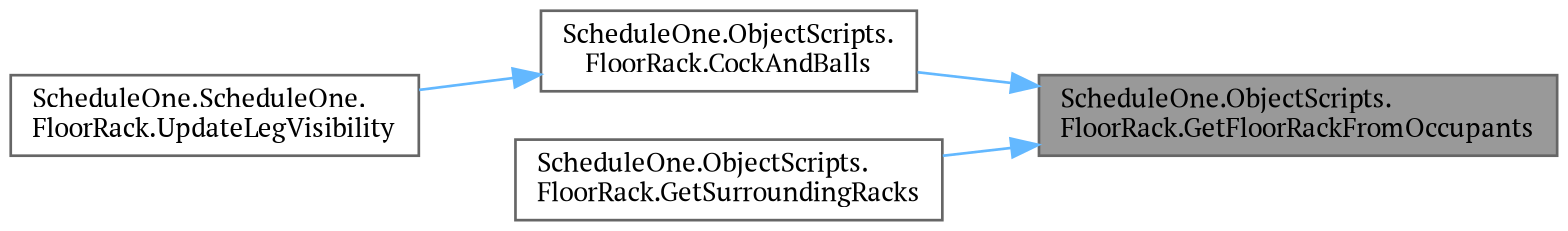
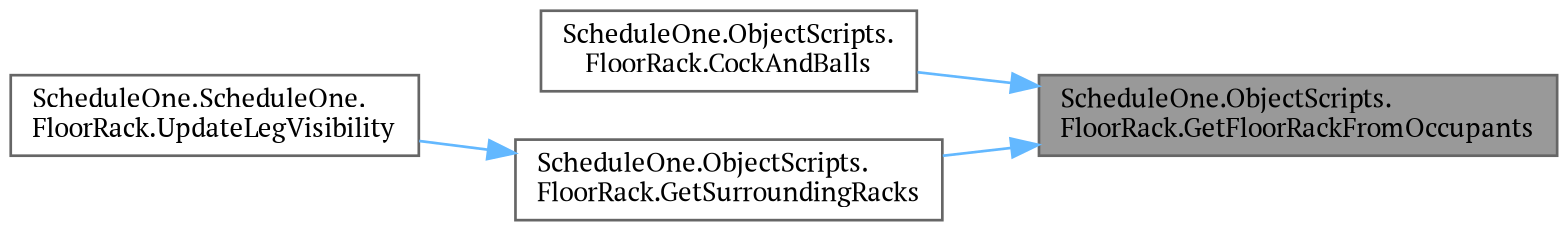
(466, 84) -> (454, 145)
